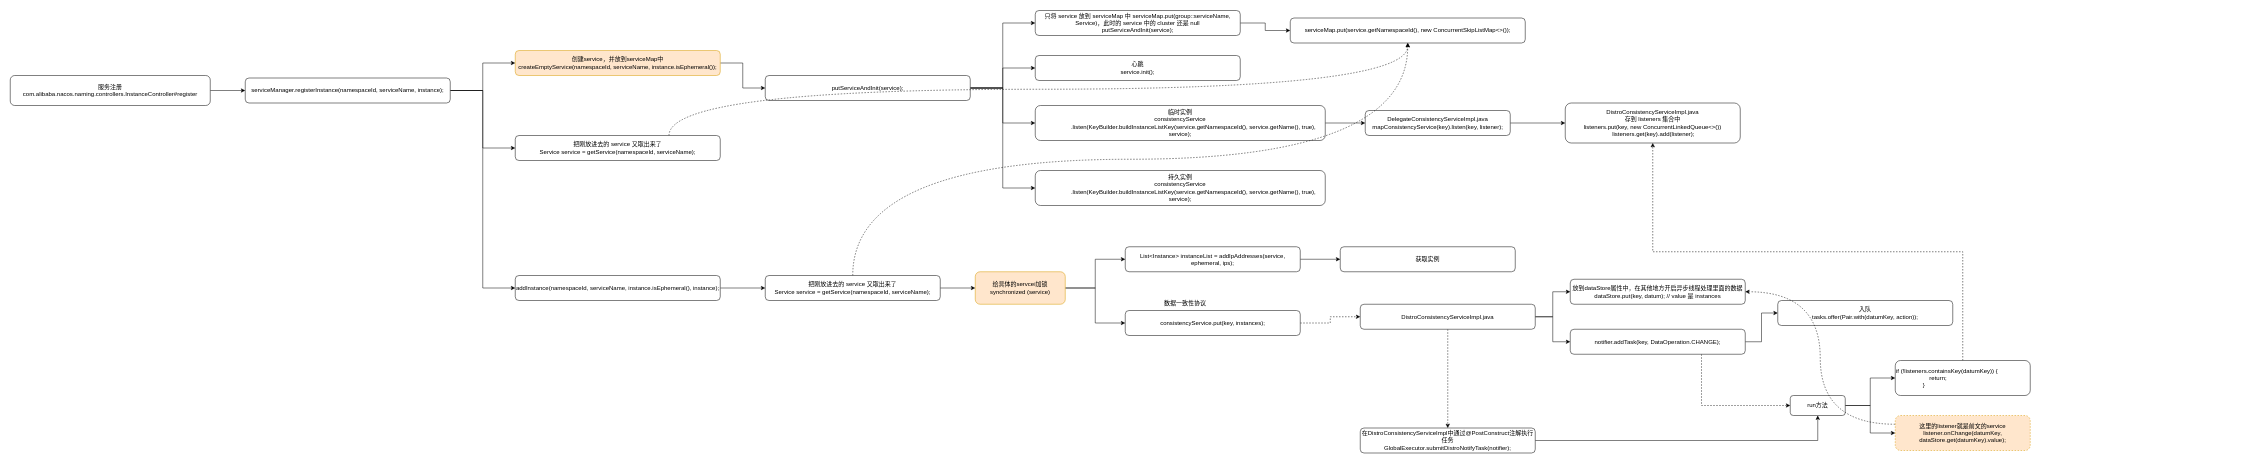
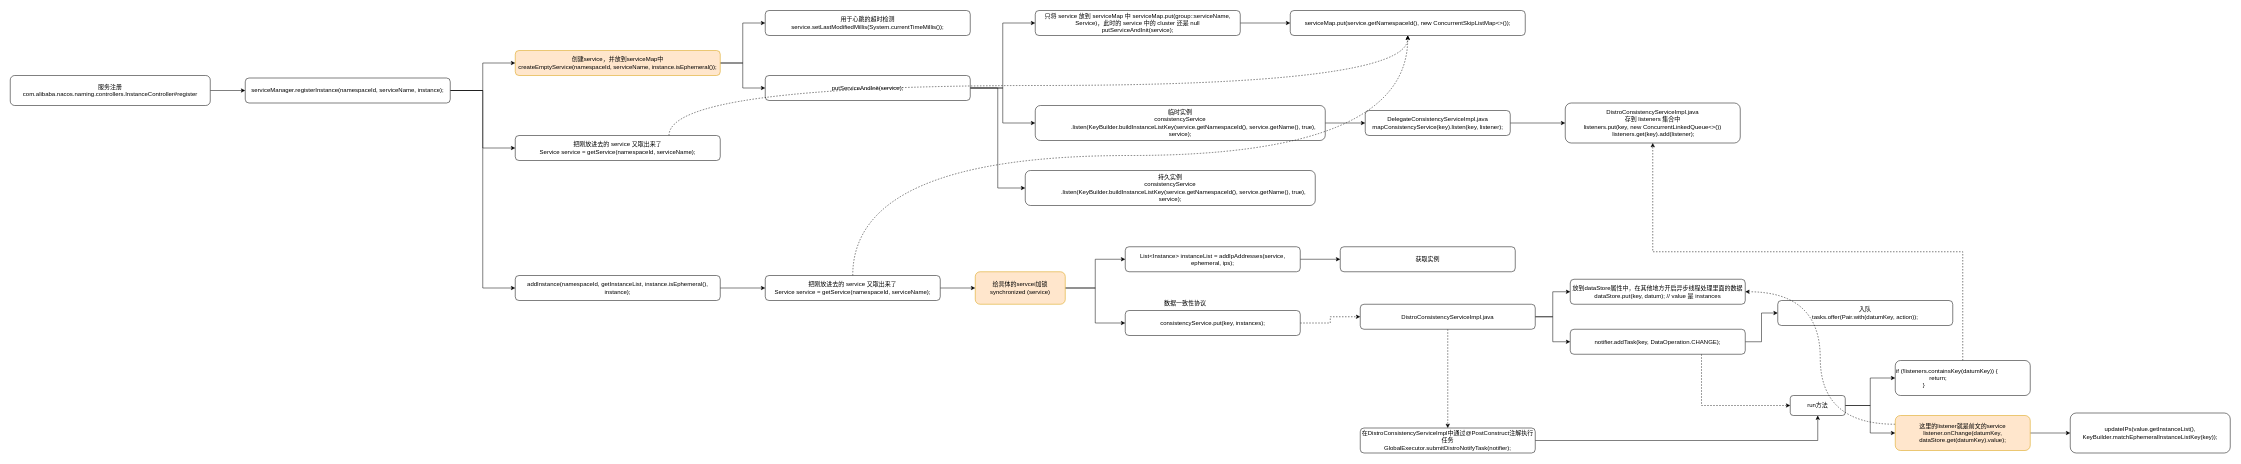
none -> (760, 23)
none -> (868, 23)
(1408, 30) -> (1408, 23)
(1030, 68) -> none
(1138, 68) -> none
(1180, 188) -> (1170, 188)
(618, 288) -> (618, 288)
(1963, 433) -> (1963, 433)
none -> (2065, 433)
none -> (2150, 433)
